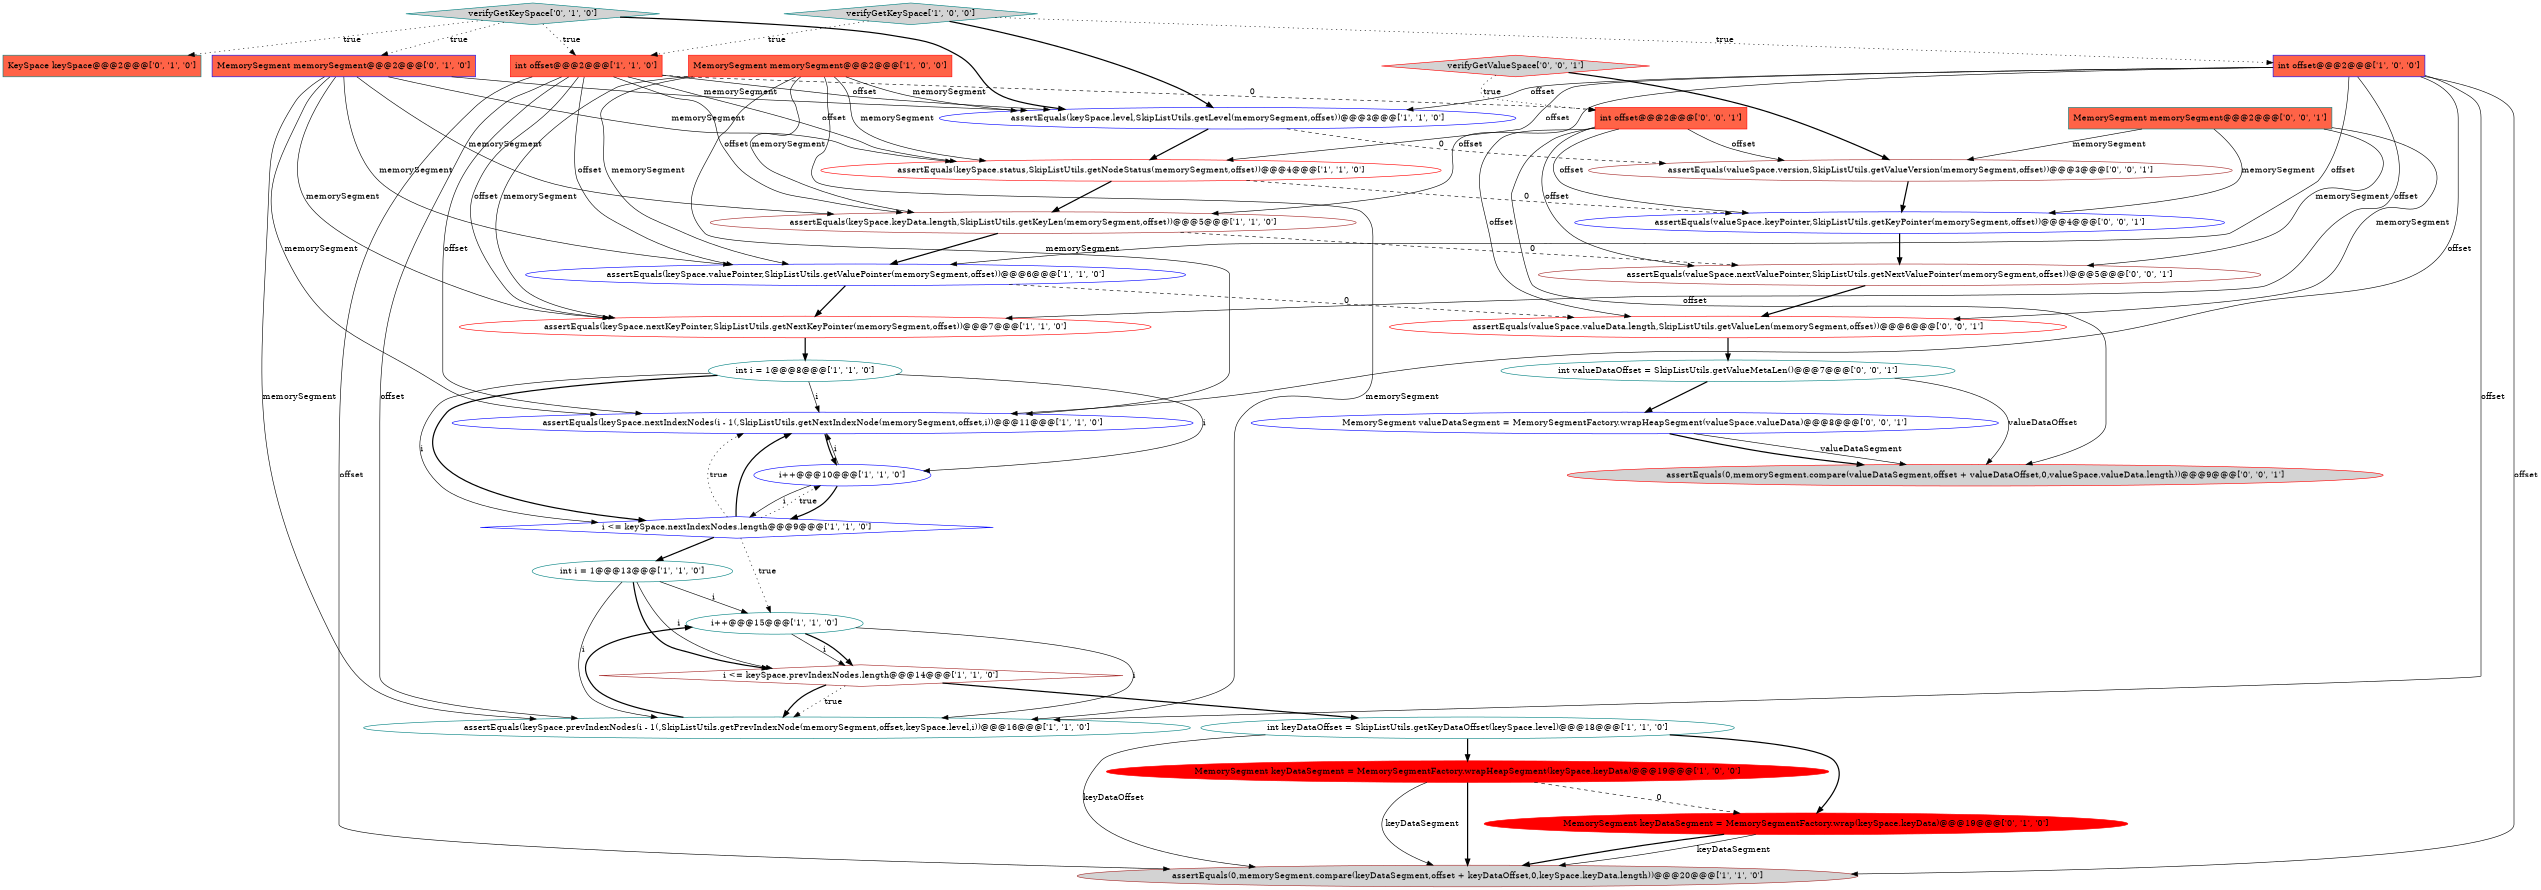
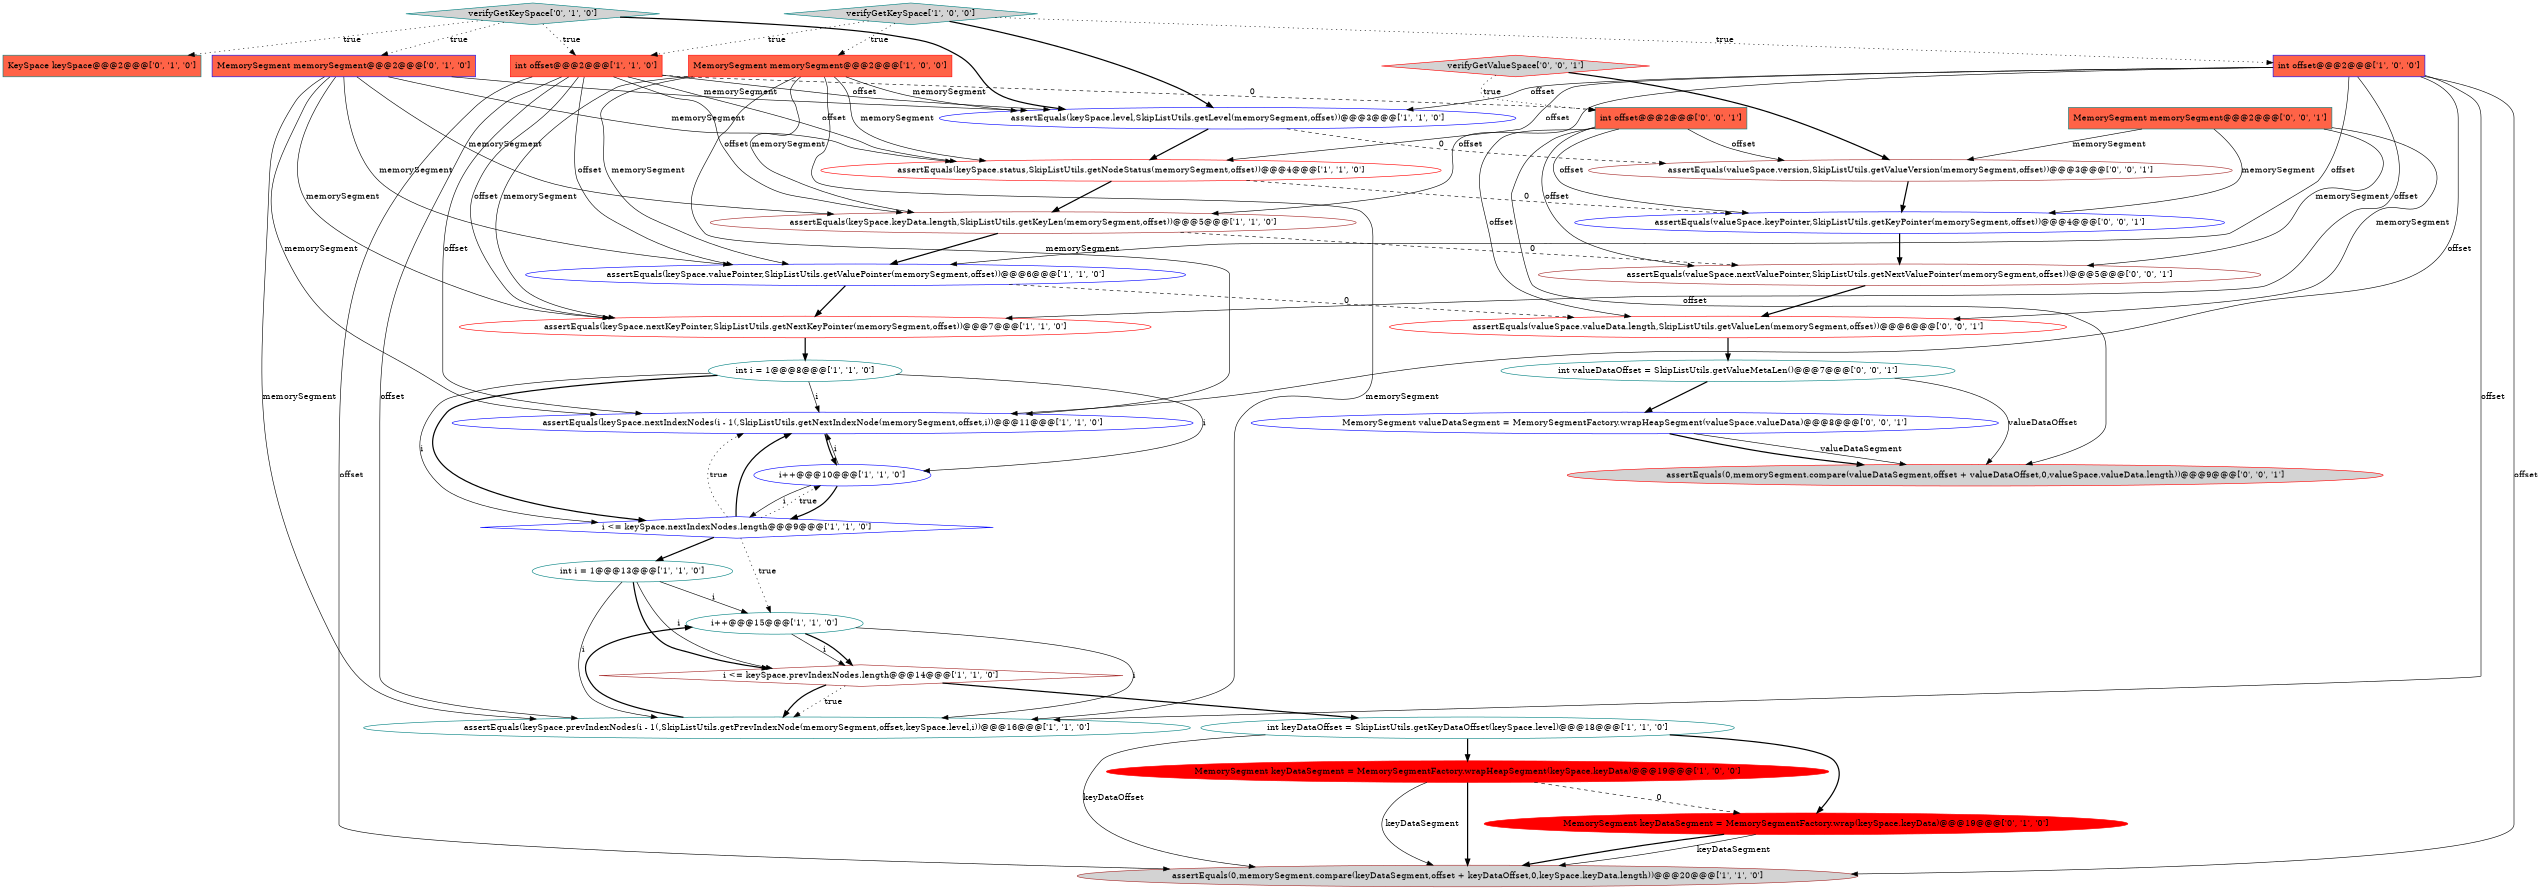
none -> (869, 38)
(1671, 118) -> (1671, 118)
